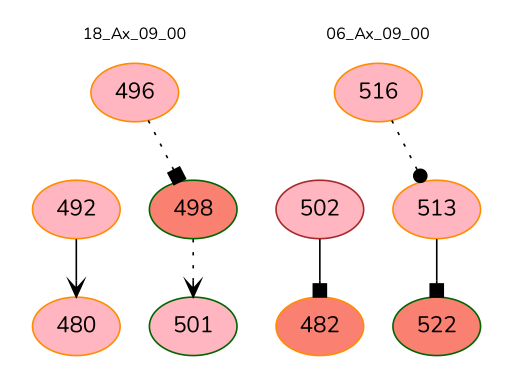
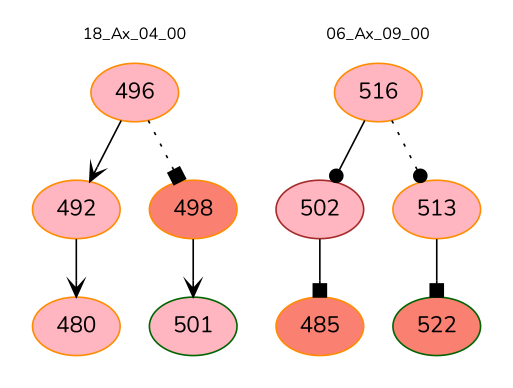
(135, 35) -> (135, 35)
none -> (109, 144)
none -> (352, 145)
(193, 209) -> (193, 209)
(193, 260) -> (193, 260)
(320, 326) -> (320, 326)
